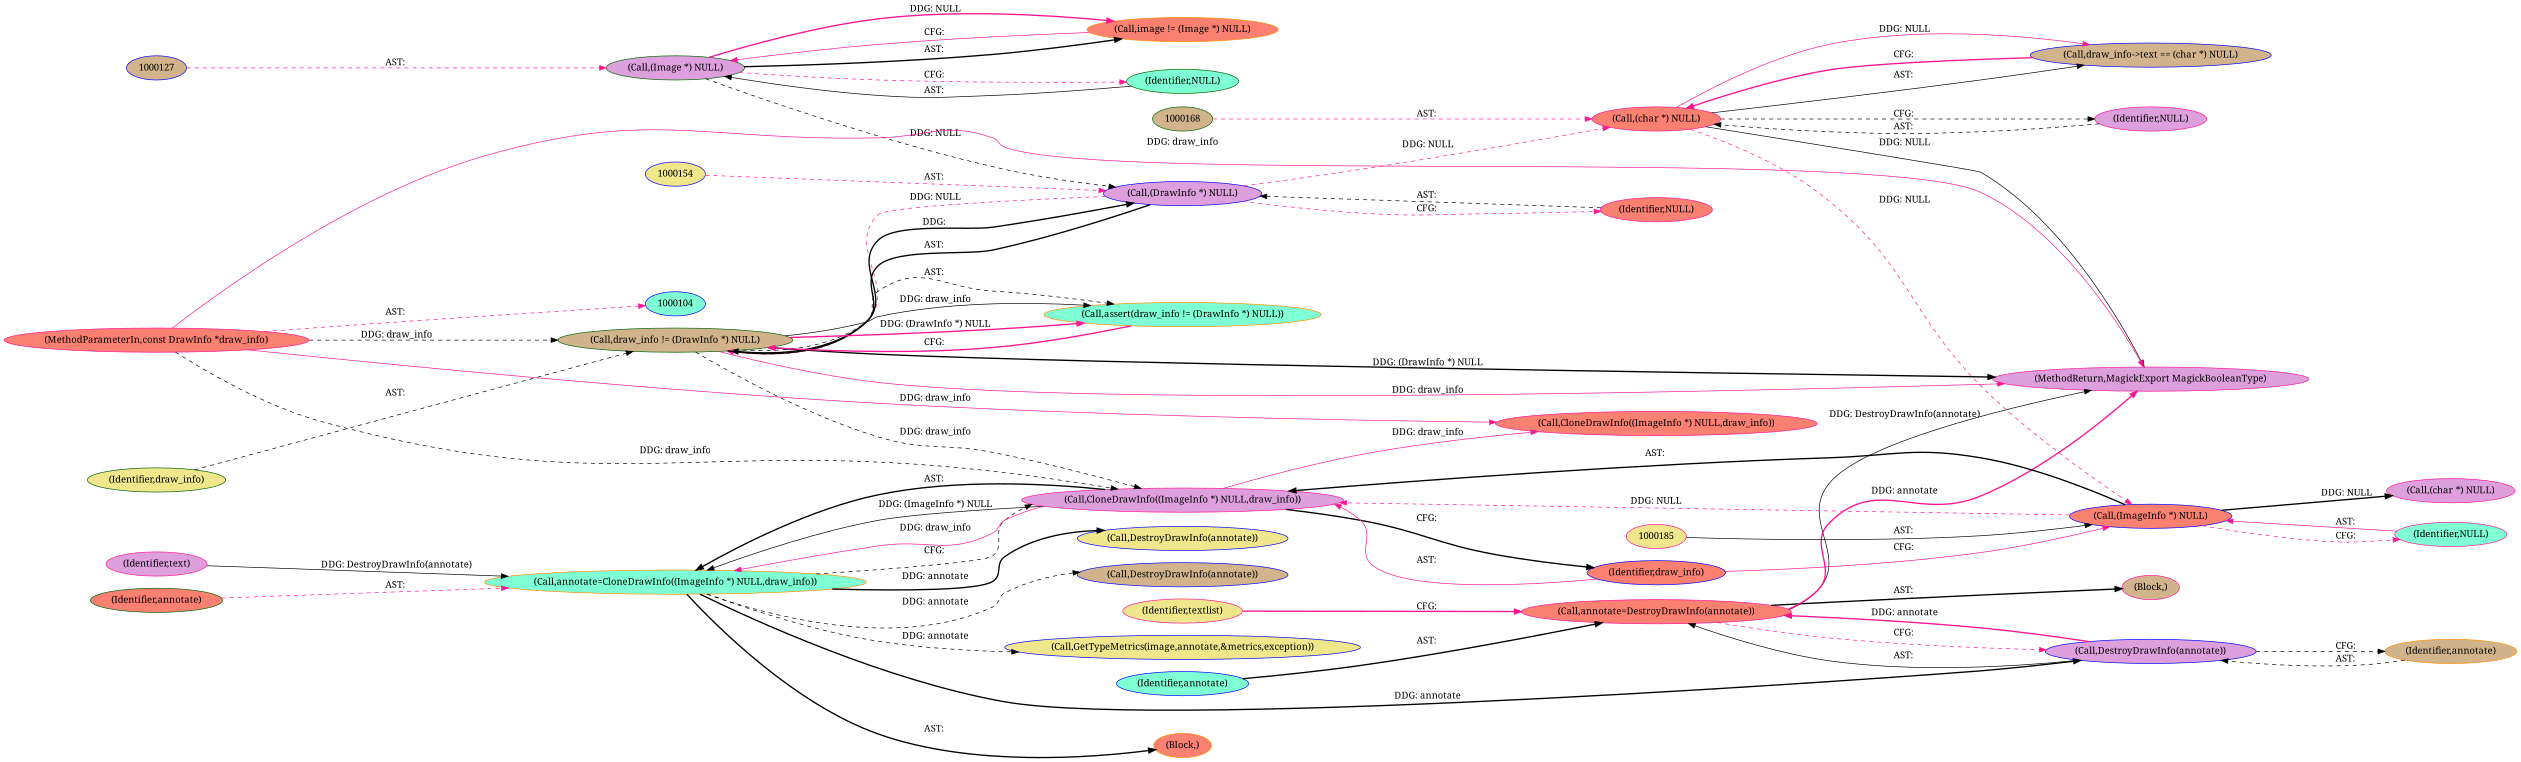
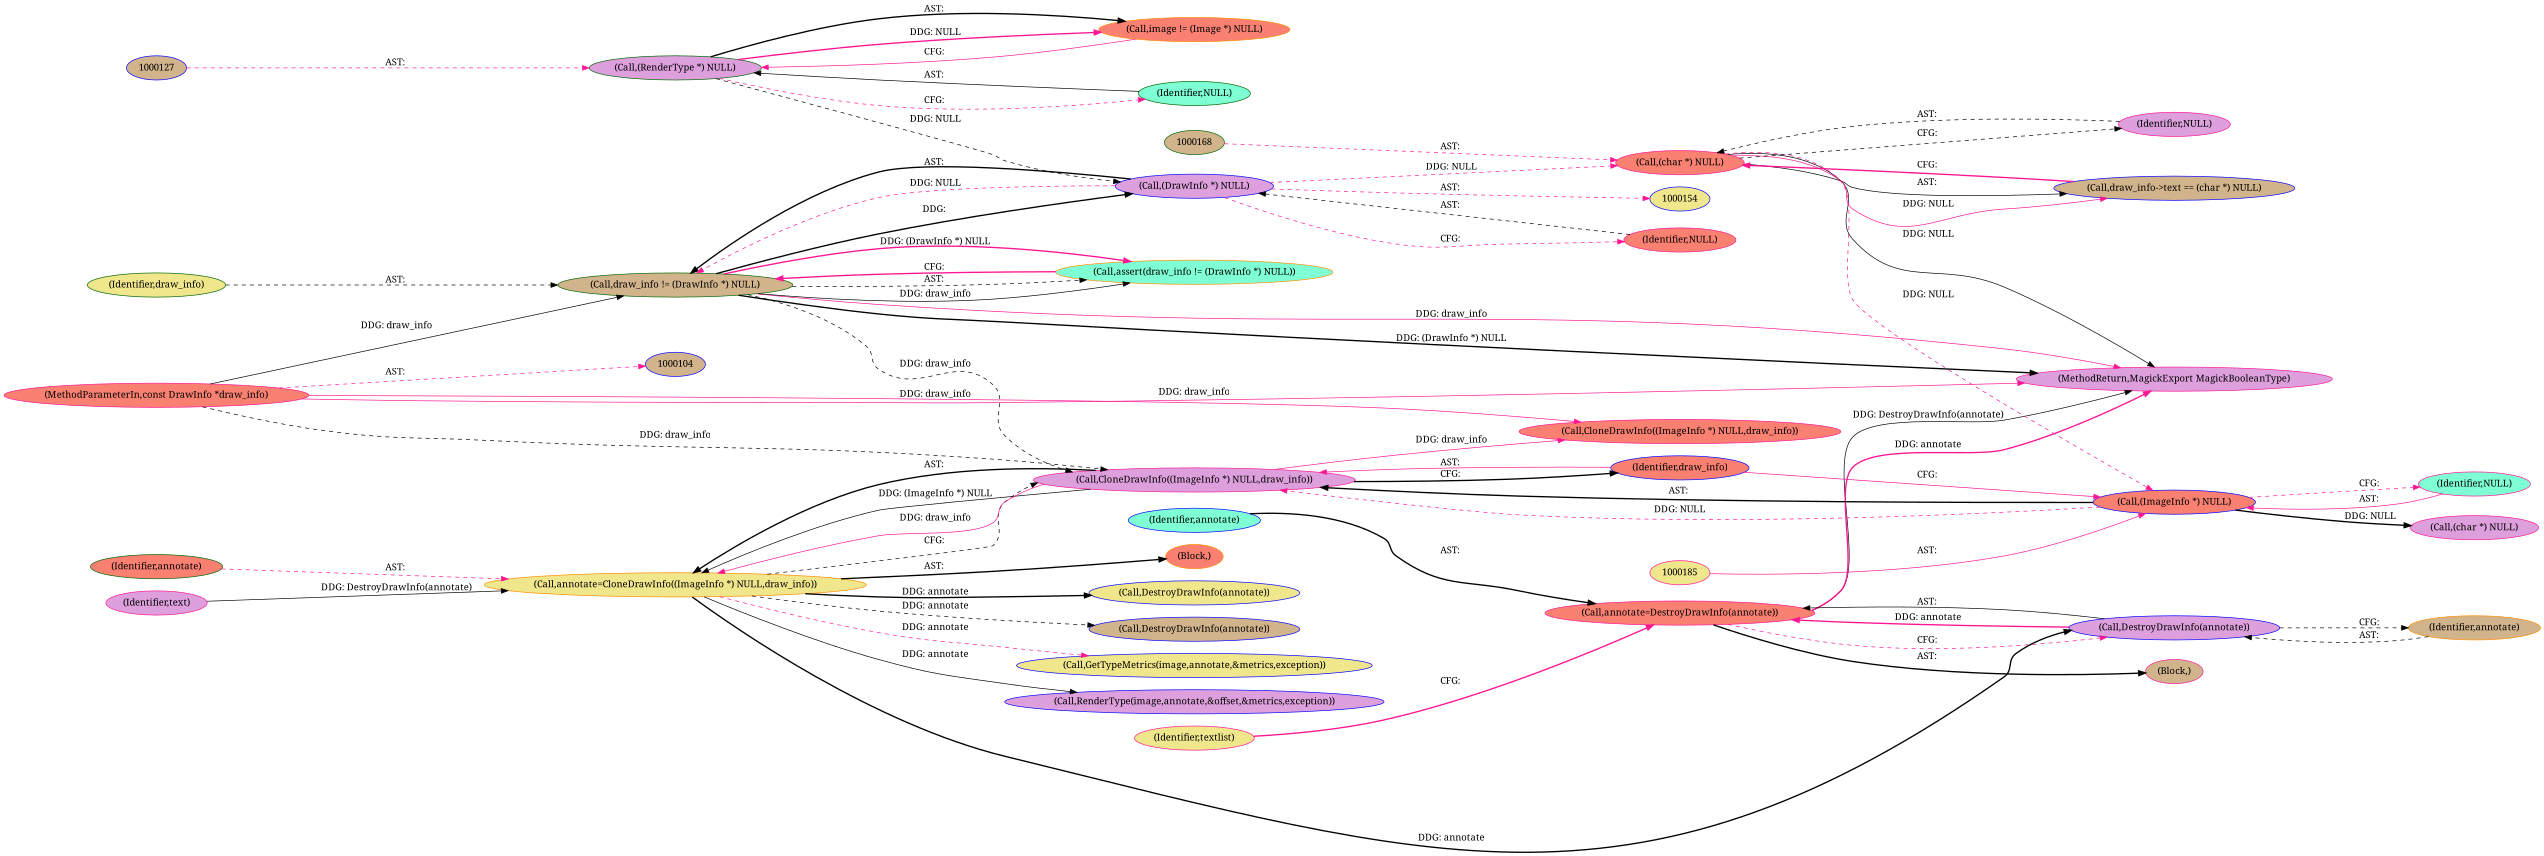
(675, 68) -> (675, 68)
(902, 183) -> (1457, 194)
(675, 304) -> (675, 364)
(430, 340) -> (414, 341)
(1886, 539) -> (1928, 566)
(675, 582) -> (675, 585)
(857, 637) -> (899, 636)
none -> (1194, 702)
